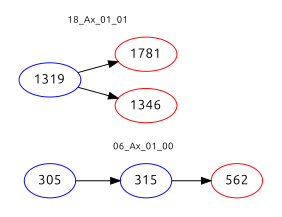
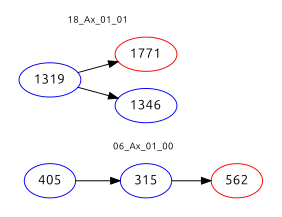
(146, 54) -> (146, 54)
(146, 106) -> (146, 106)
(50, 181) -> (50, 181)
